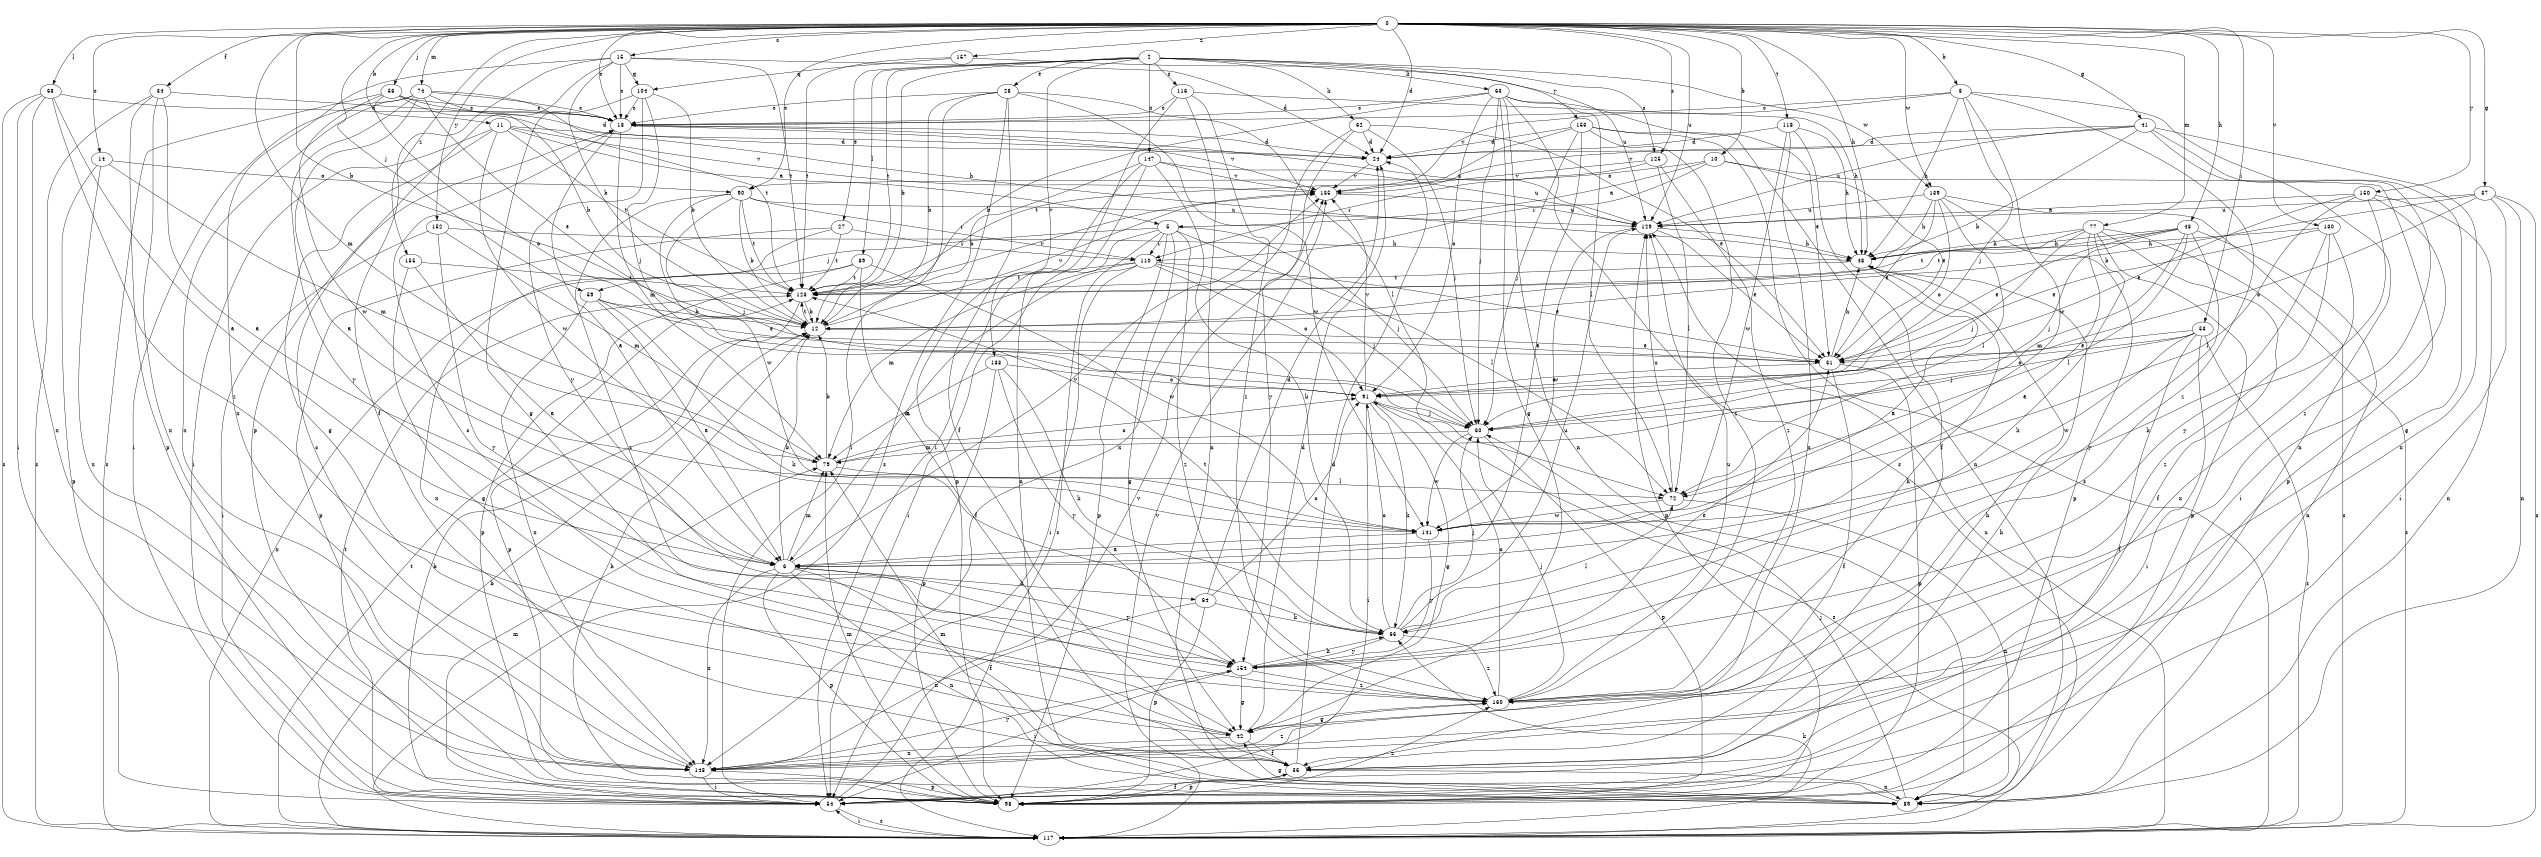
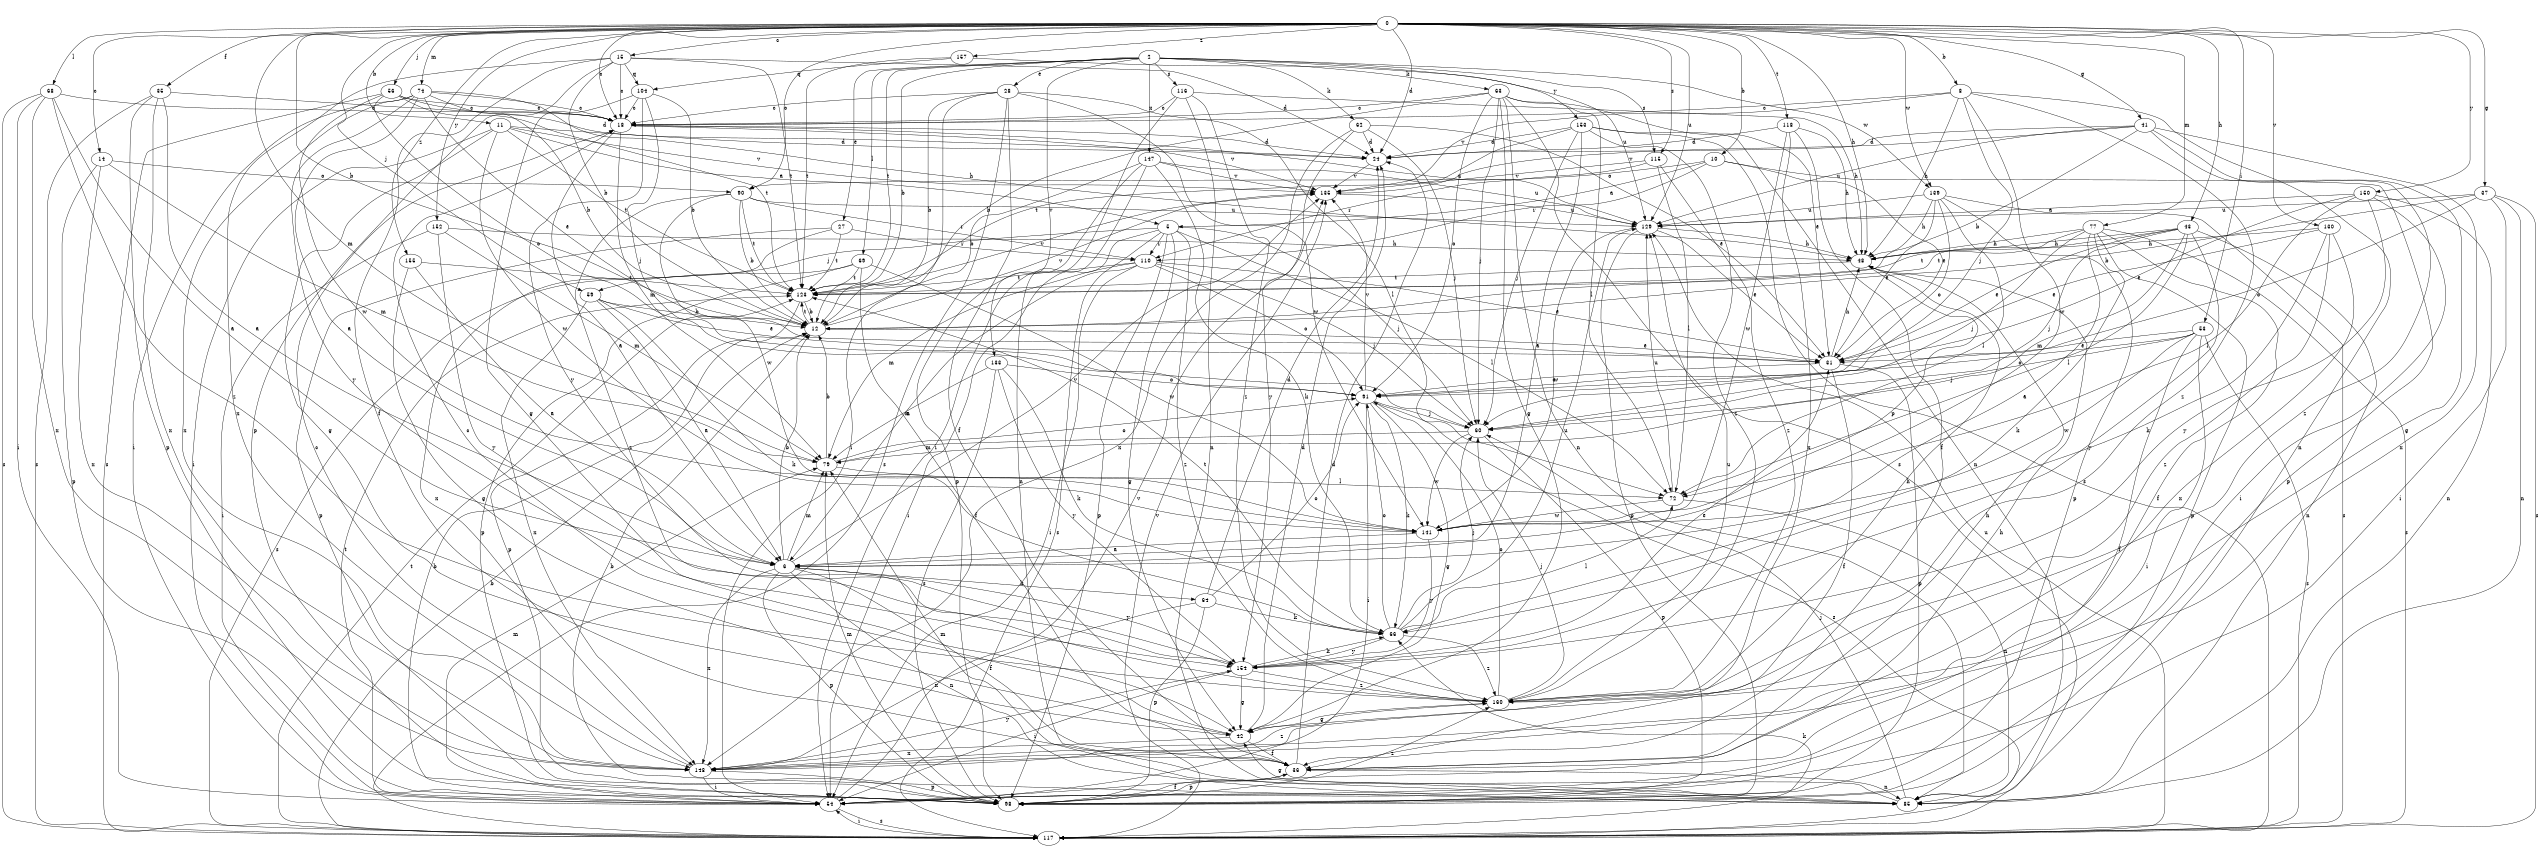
(160, 91) -> (160, 91)
(1656, 159) -> (1656, 159)
(1056, 353) -> none
(1893, 414) -> (1893, 414)
(277, 550) -> (277, 550)
(925, 584) -> (925, 584)
(1709, 790) -> (1756, 746)
(1907, 804) -> (1907, 804)
